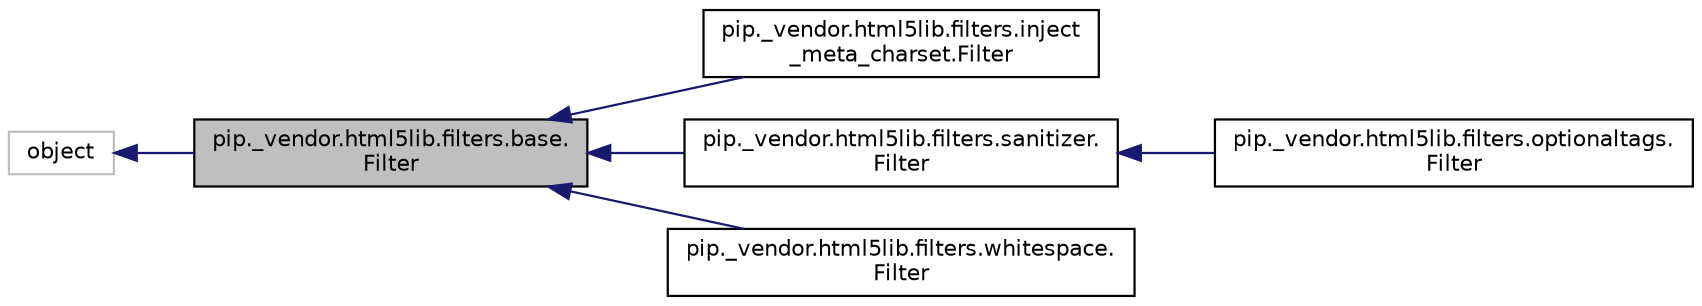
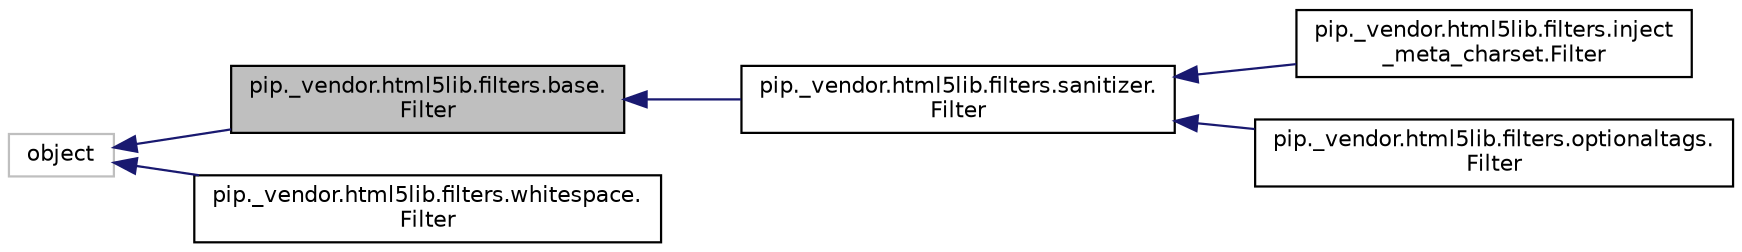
(657, 96) -> (1247, 69)
(657, 210) -> (168, 171)
